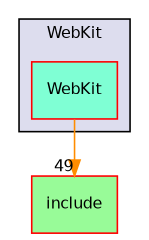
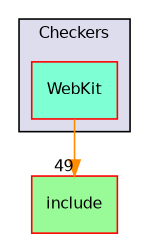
(75, 34) -> (75, 34)
